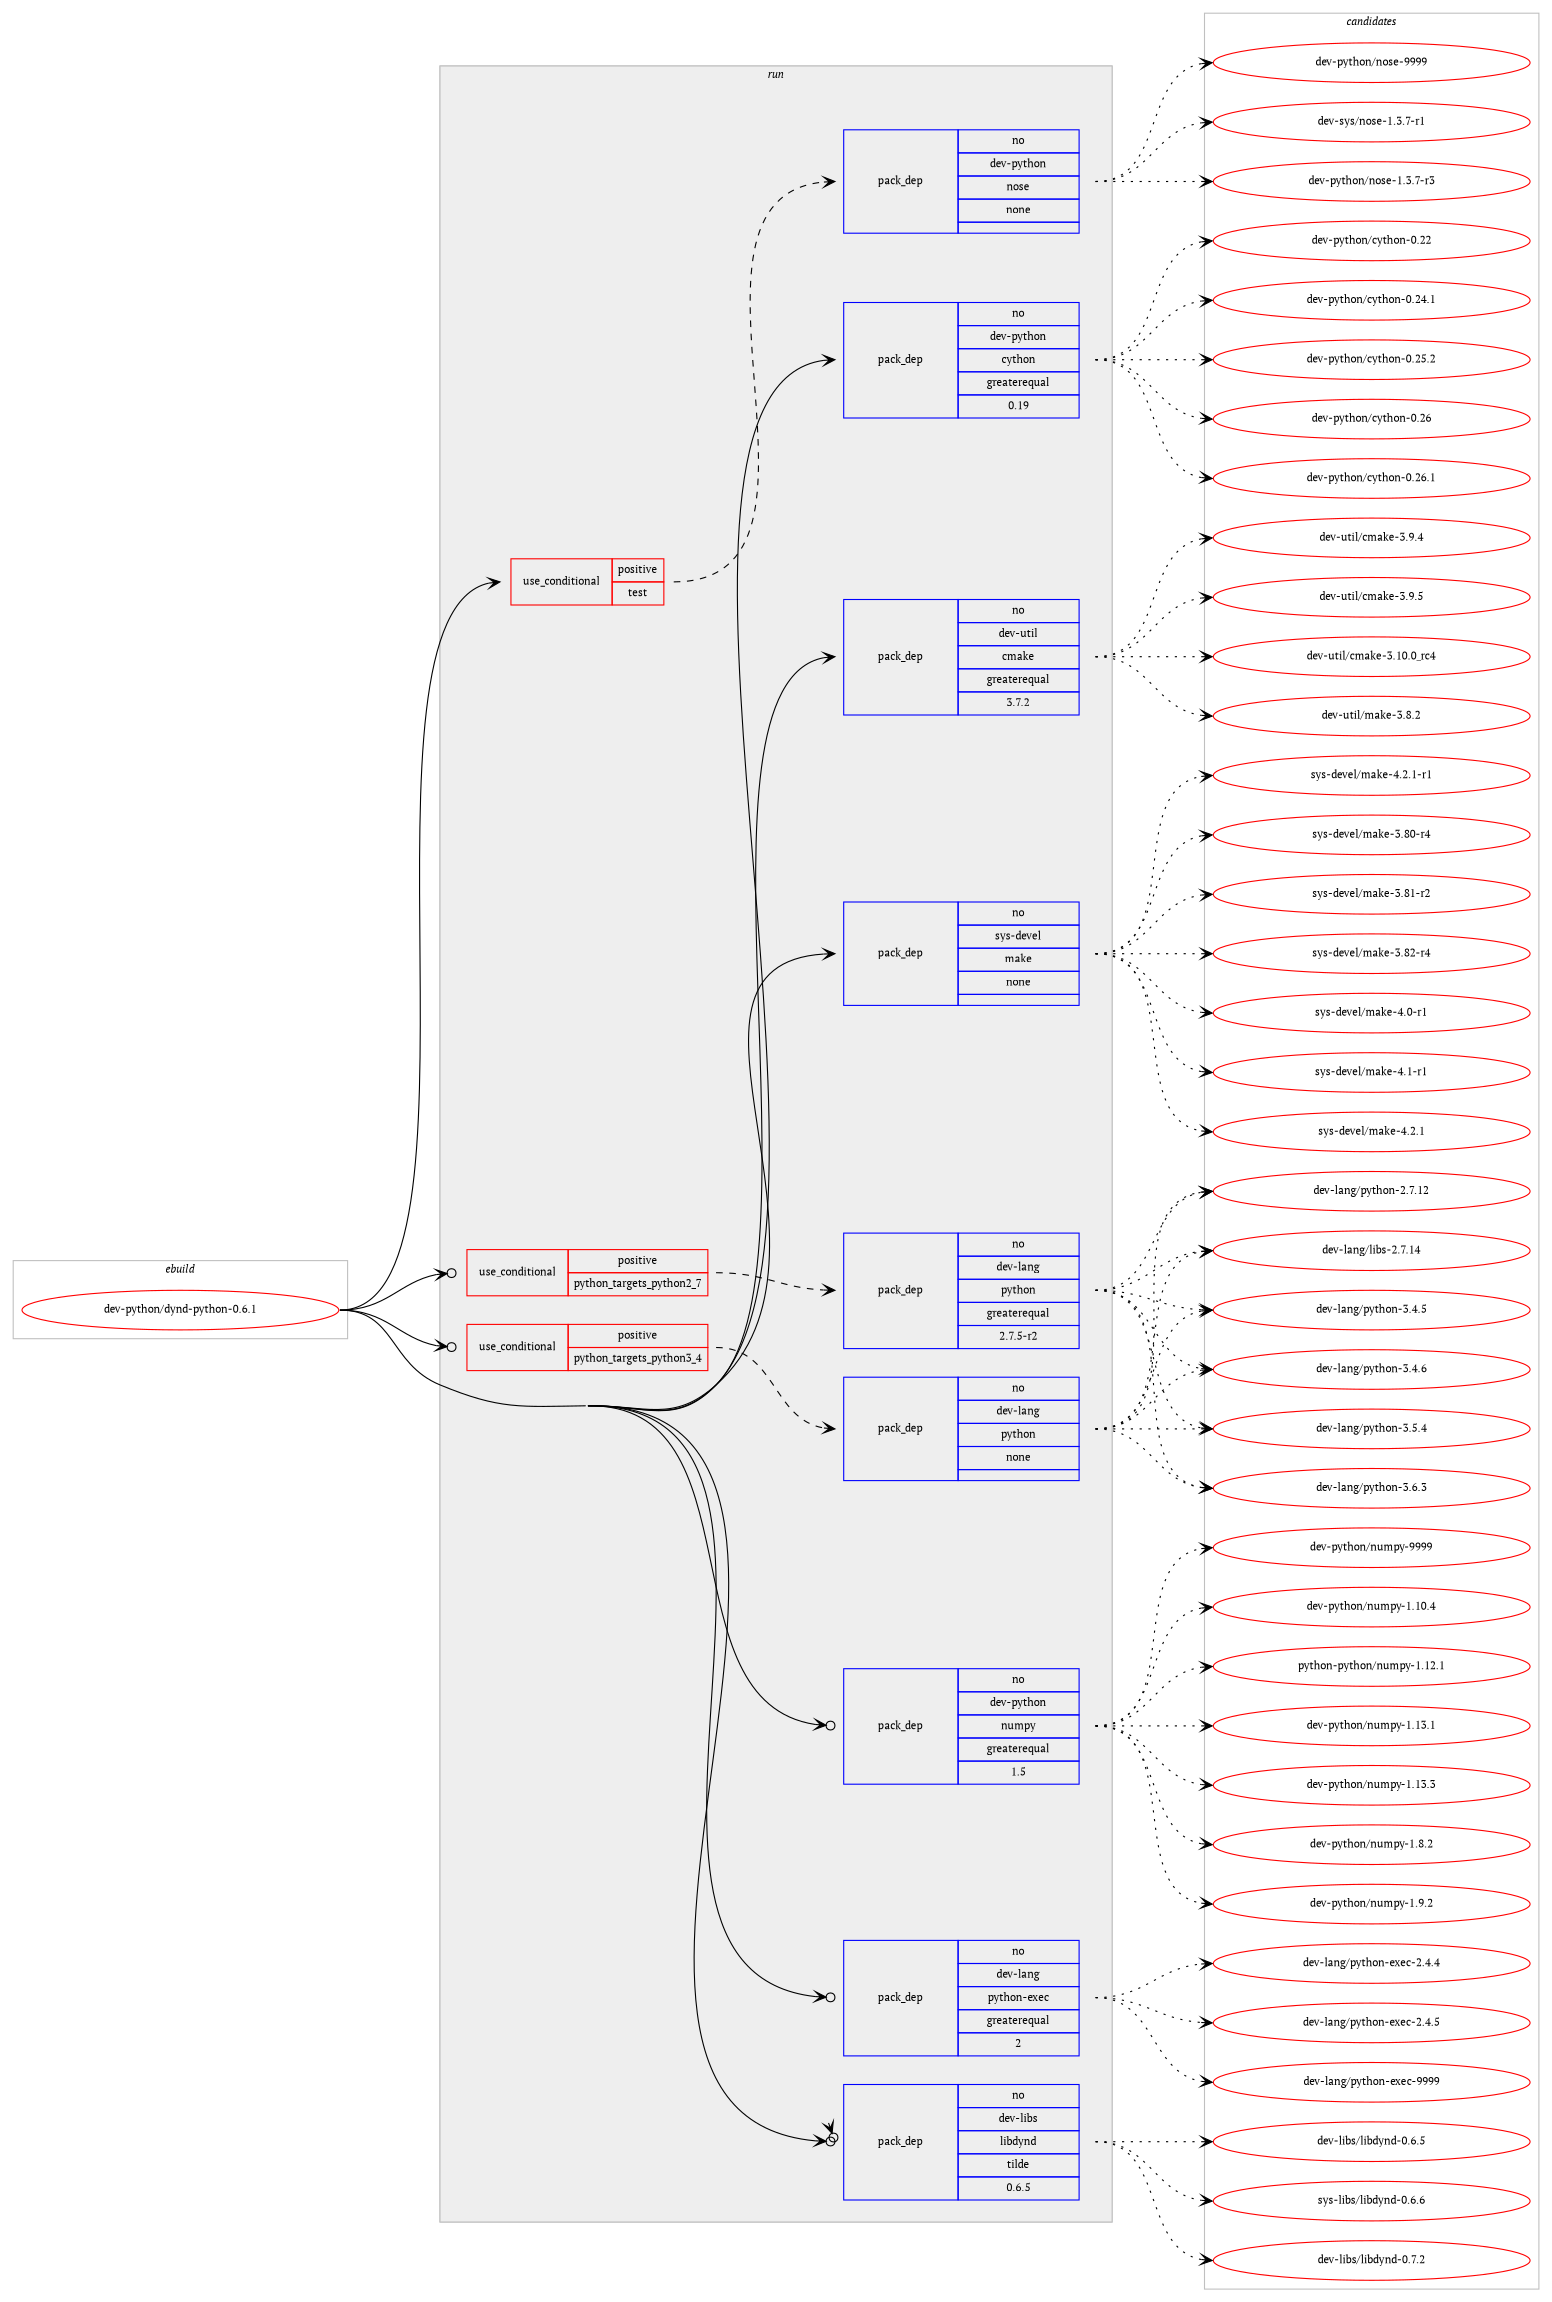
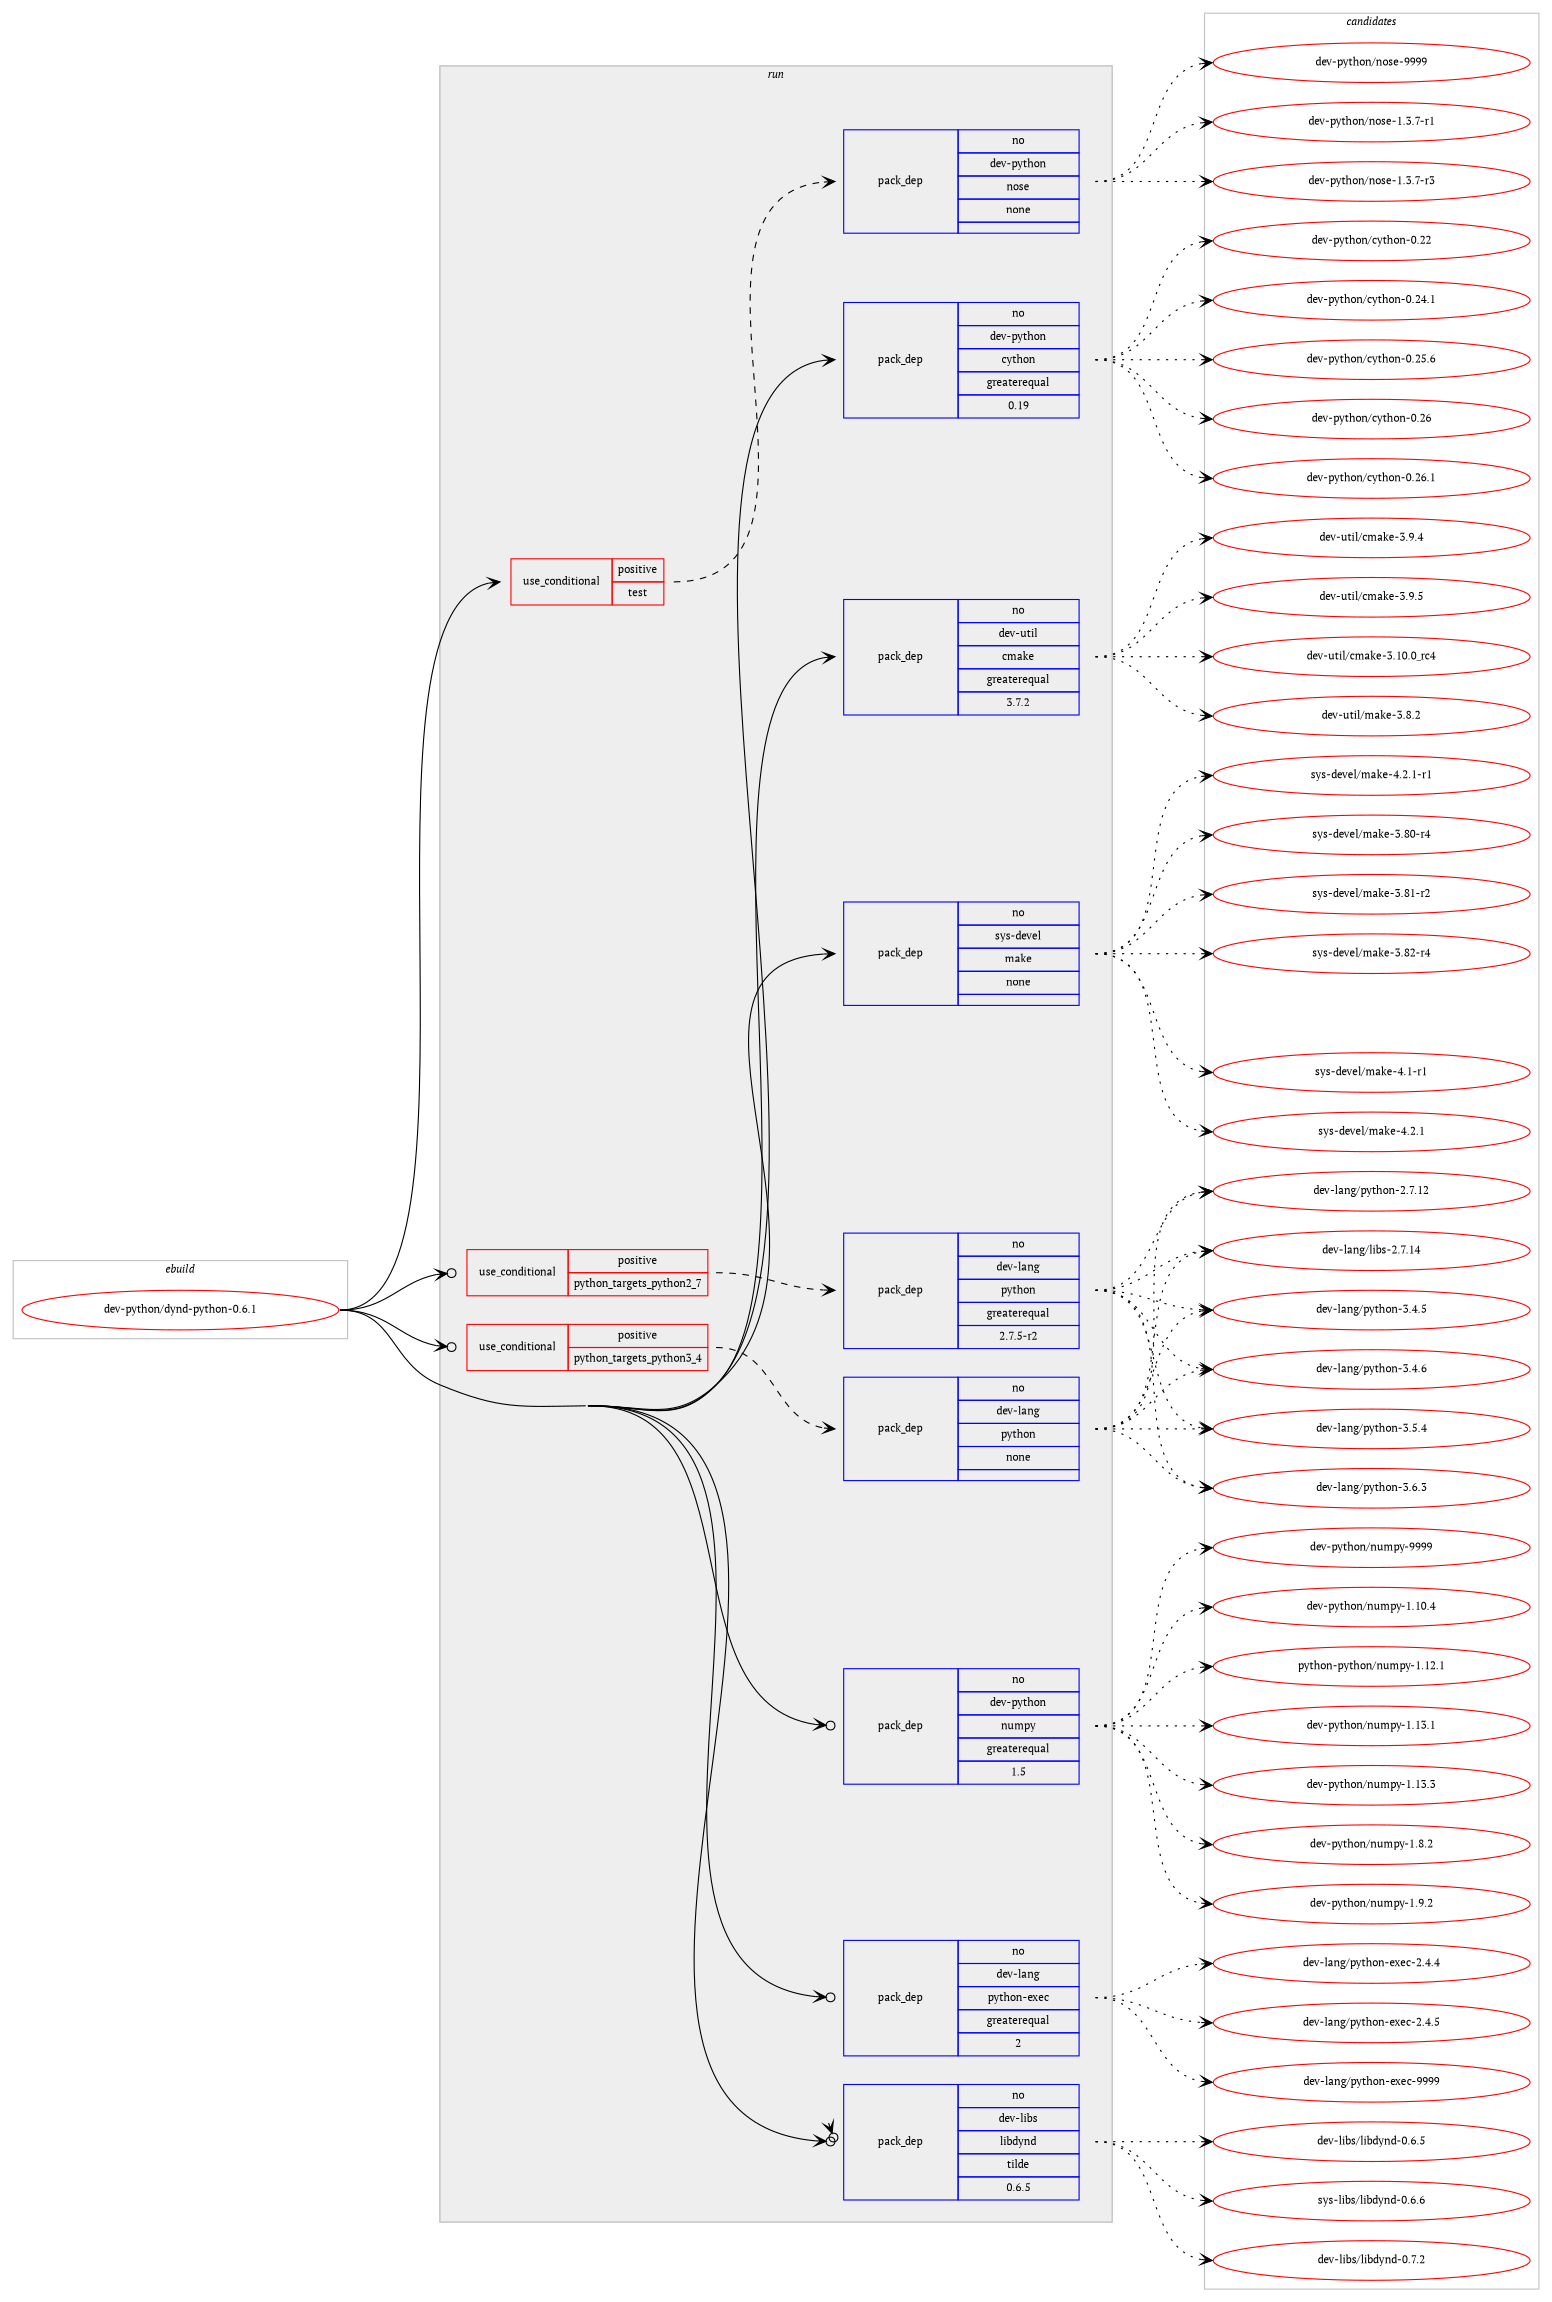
(1372, 122) -> (1372, 122)
(1372, 360) -> (1372, 360)
(1372, 1013) -> none
